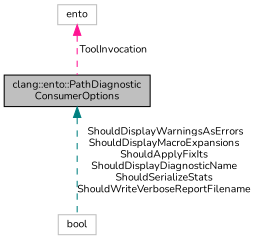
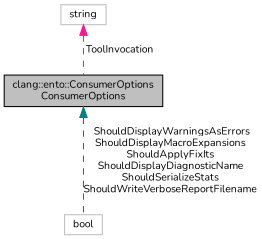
(77, 15) -> (83, 15)
(77, 91) -> (83, 91)
